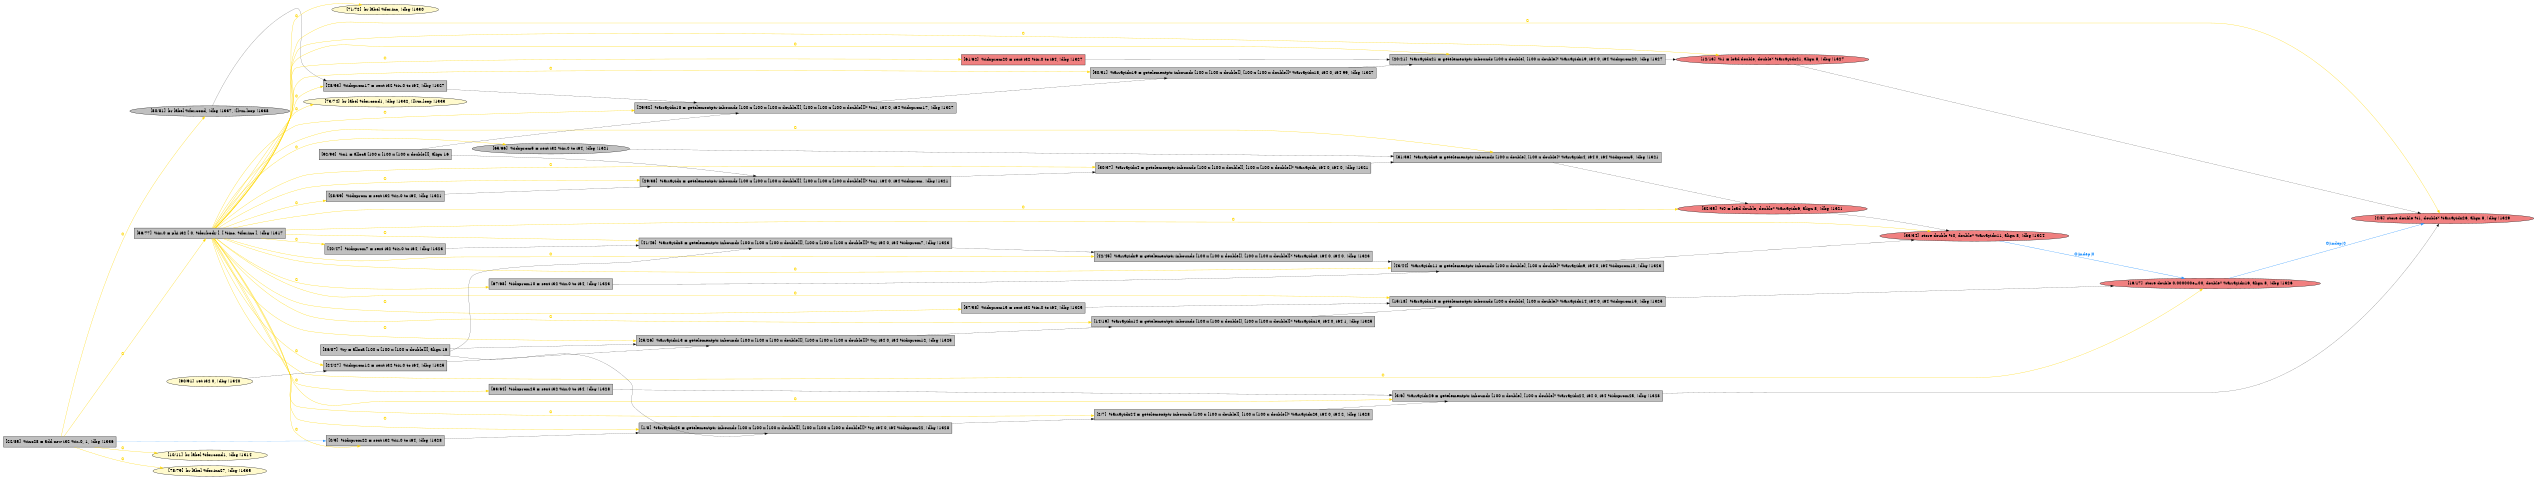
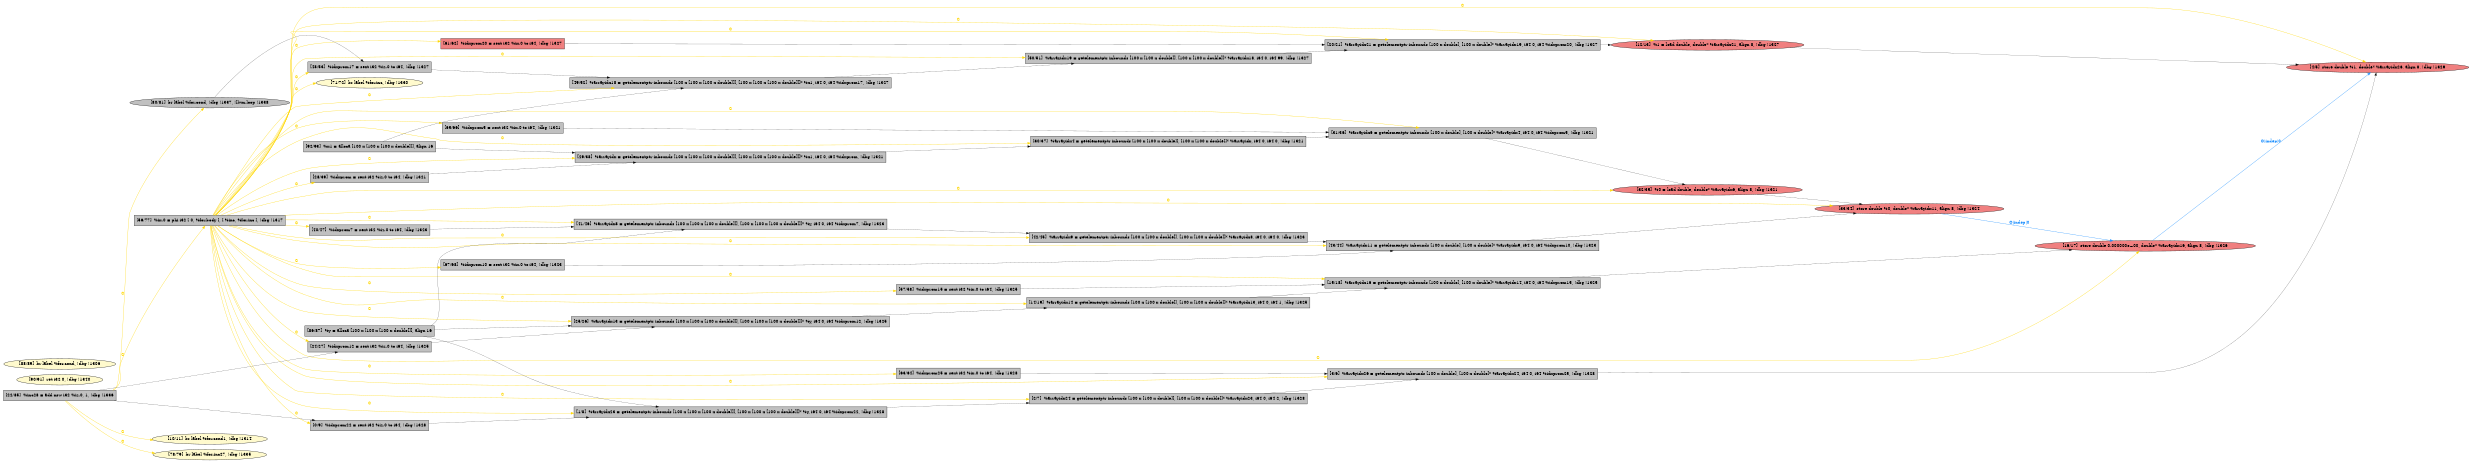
(385, 102) -> none
(551, 149) -> (503, 128)
none -> (60, 364)
(284, 375) -> (217, 372)
(220, 441) -> (213, 410)
